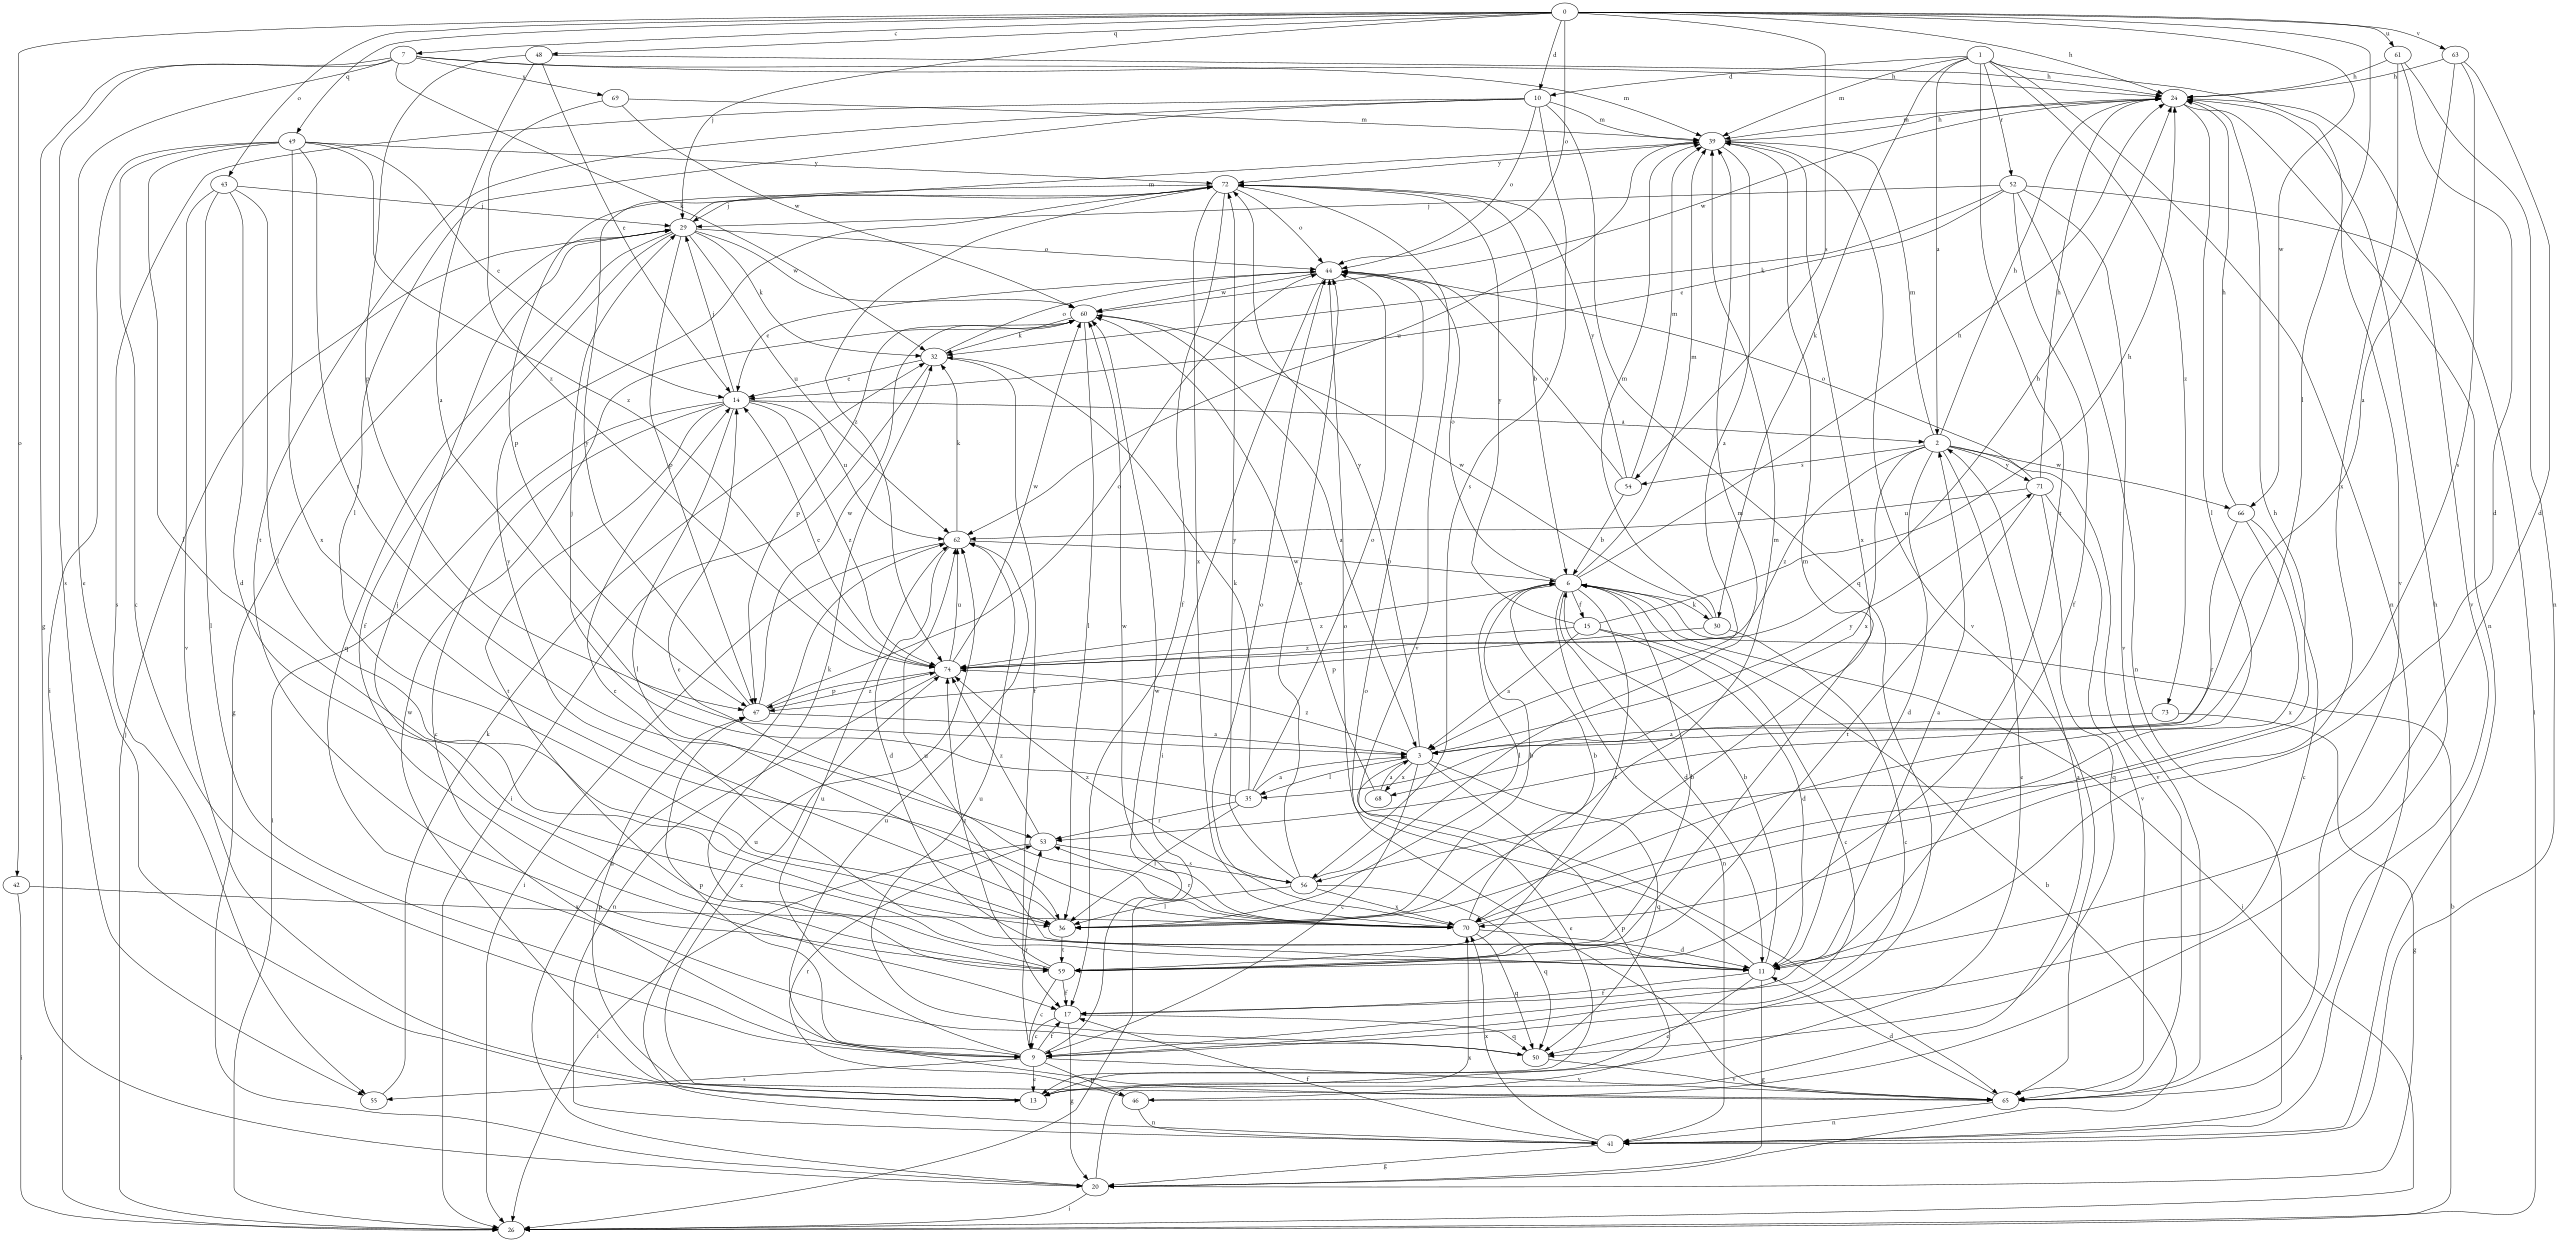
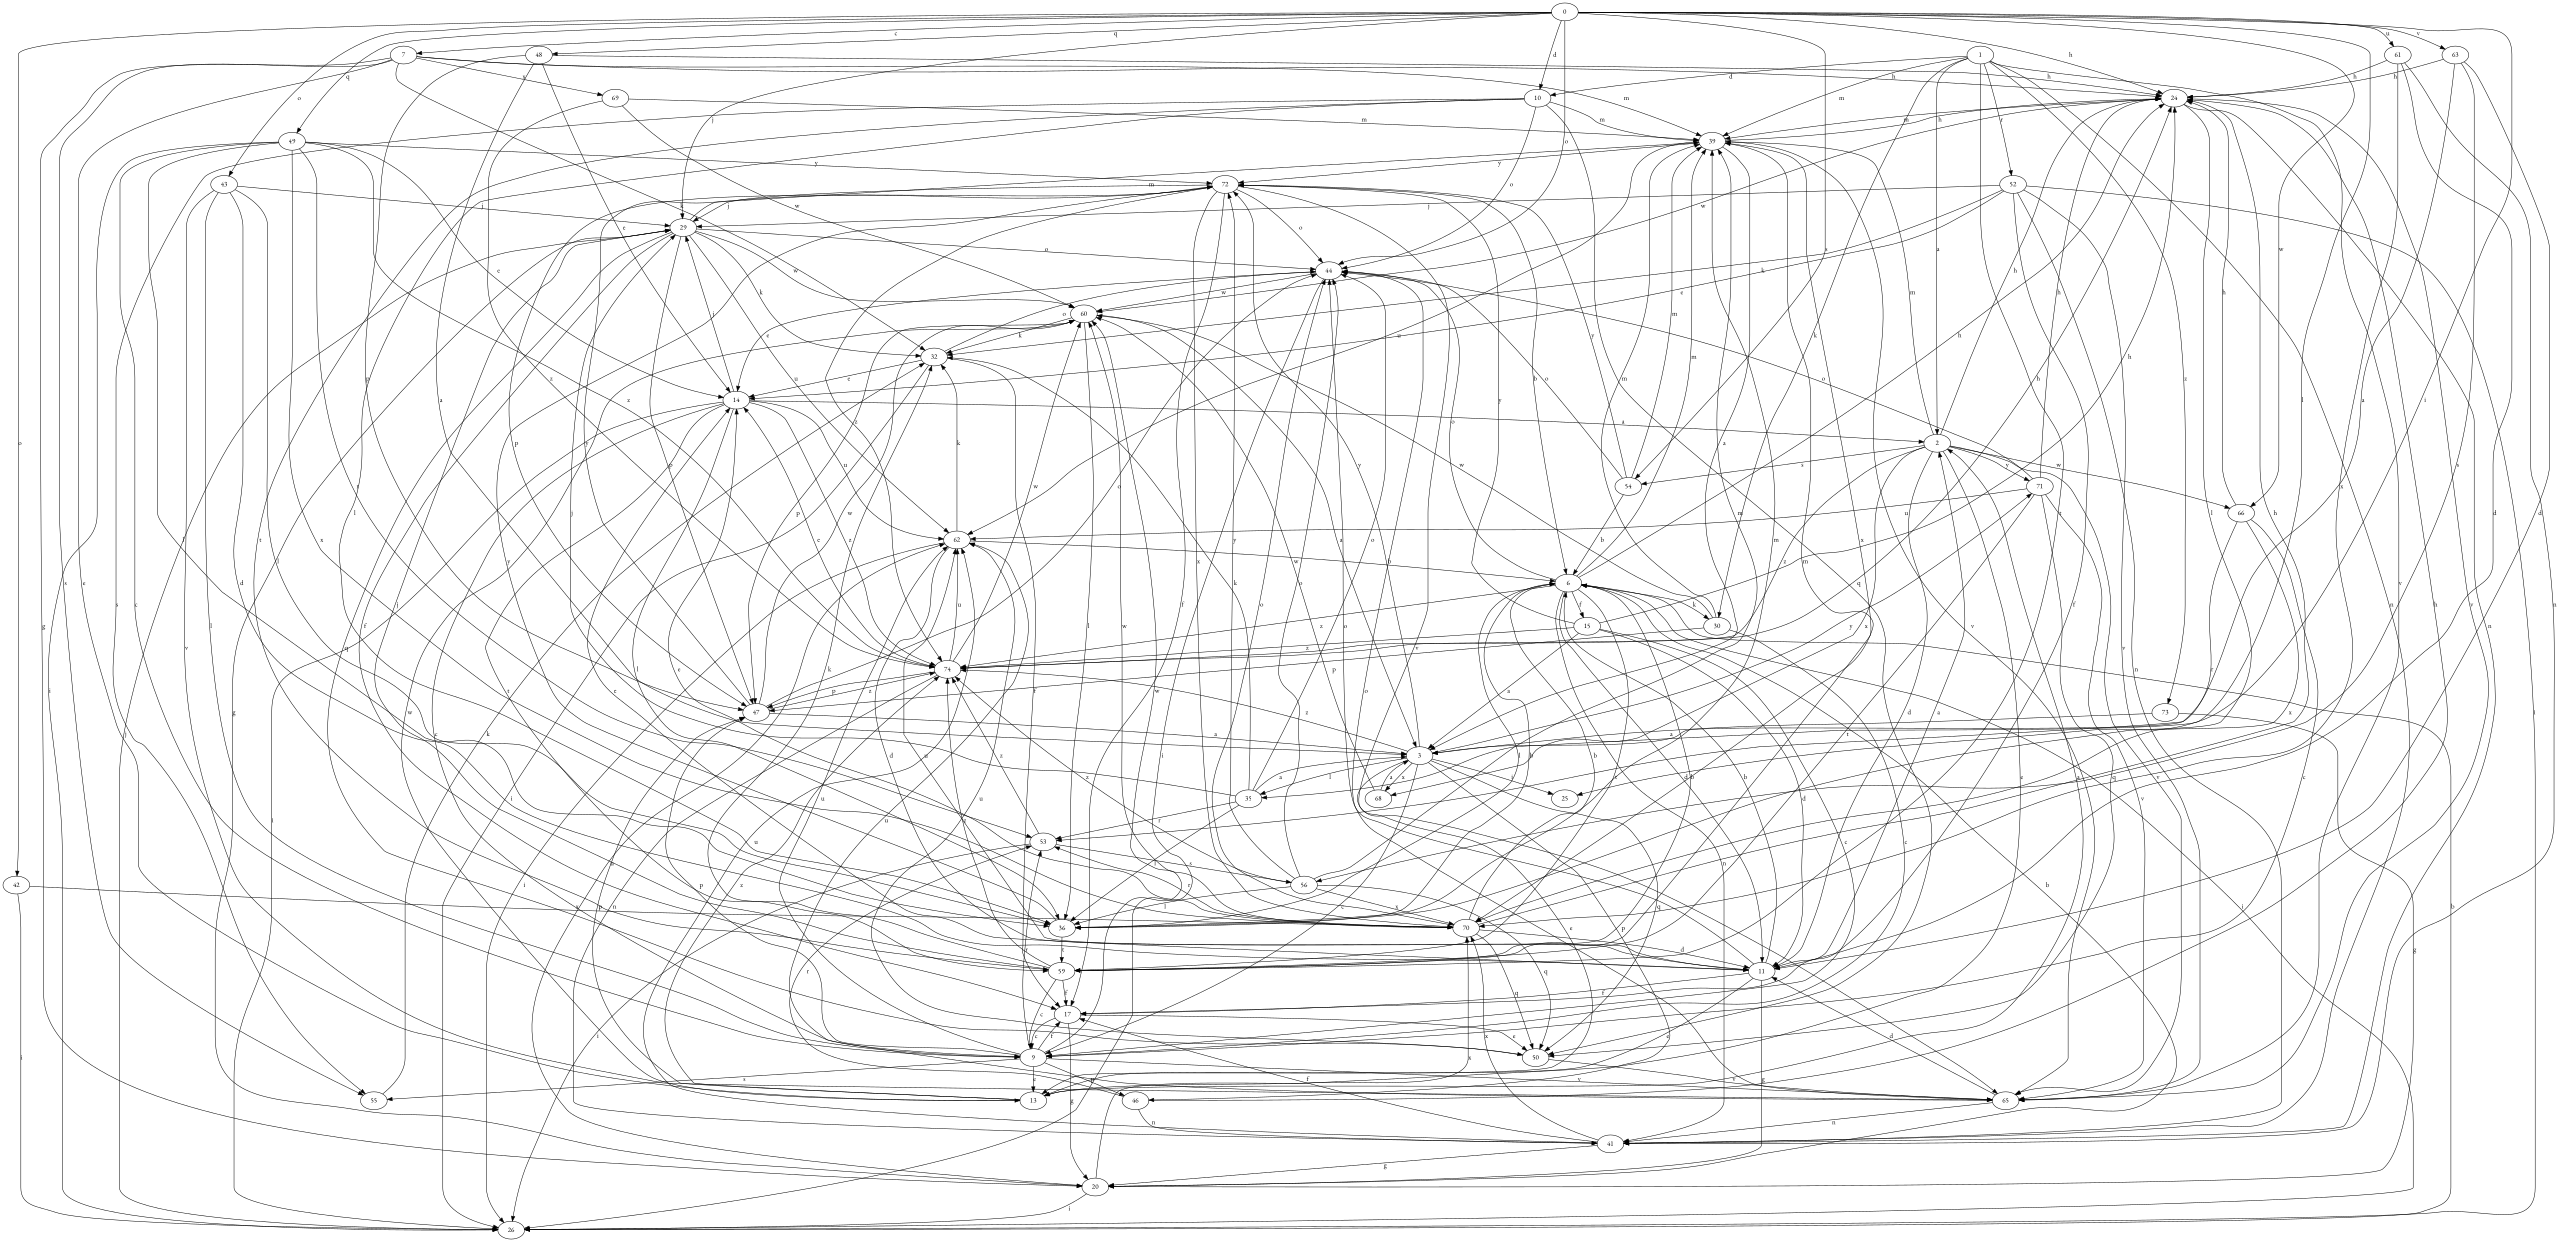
(1467, 480) -> none
none -> (1565, 799)
(1514, 1036) -> (1514, 1036)
